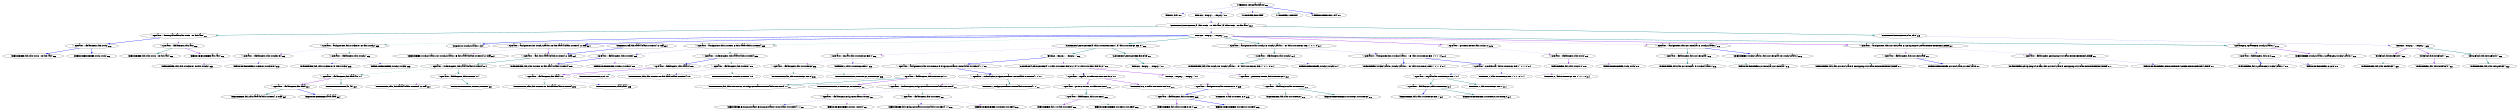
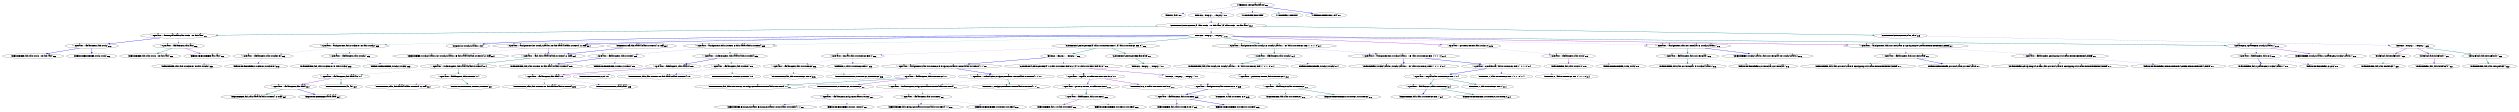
(1469, 71) -> (1469, 71)
